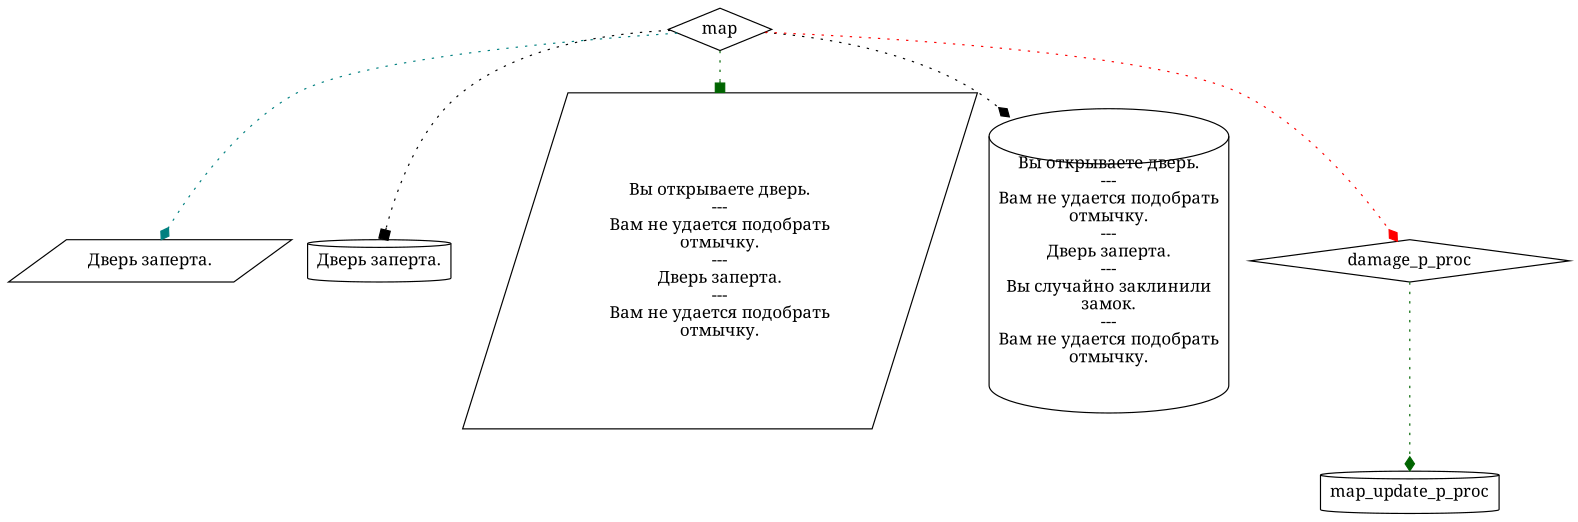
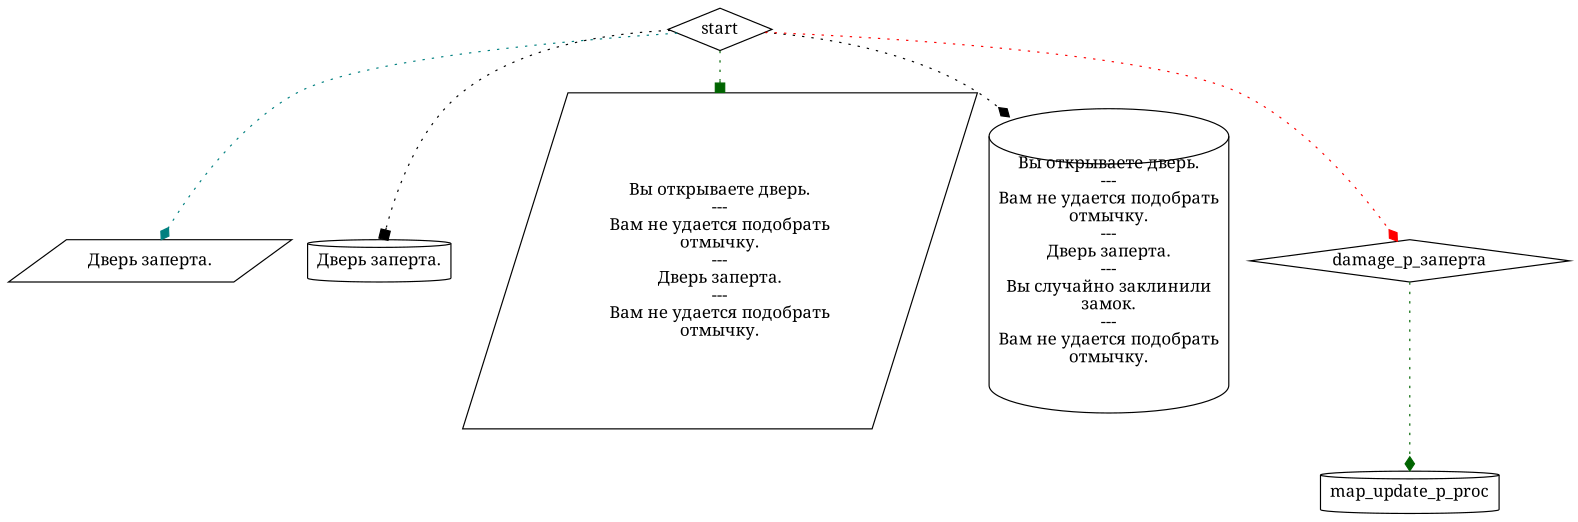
(720, 29) -> (720, 29)
(1410, 261) -> (1410, 261)
